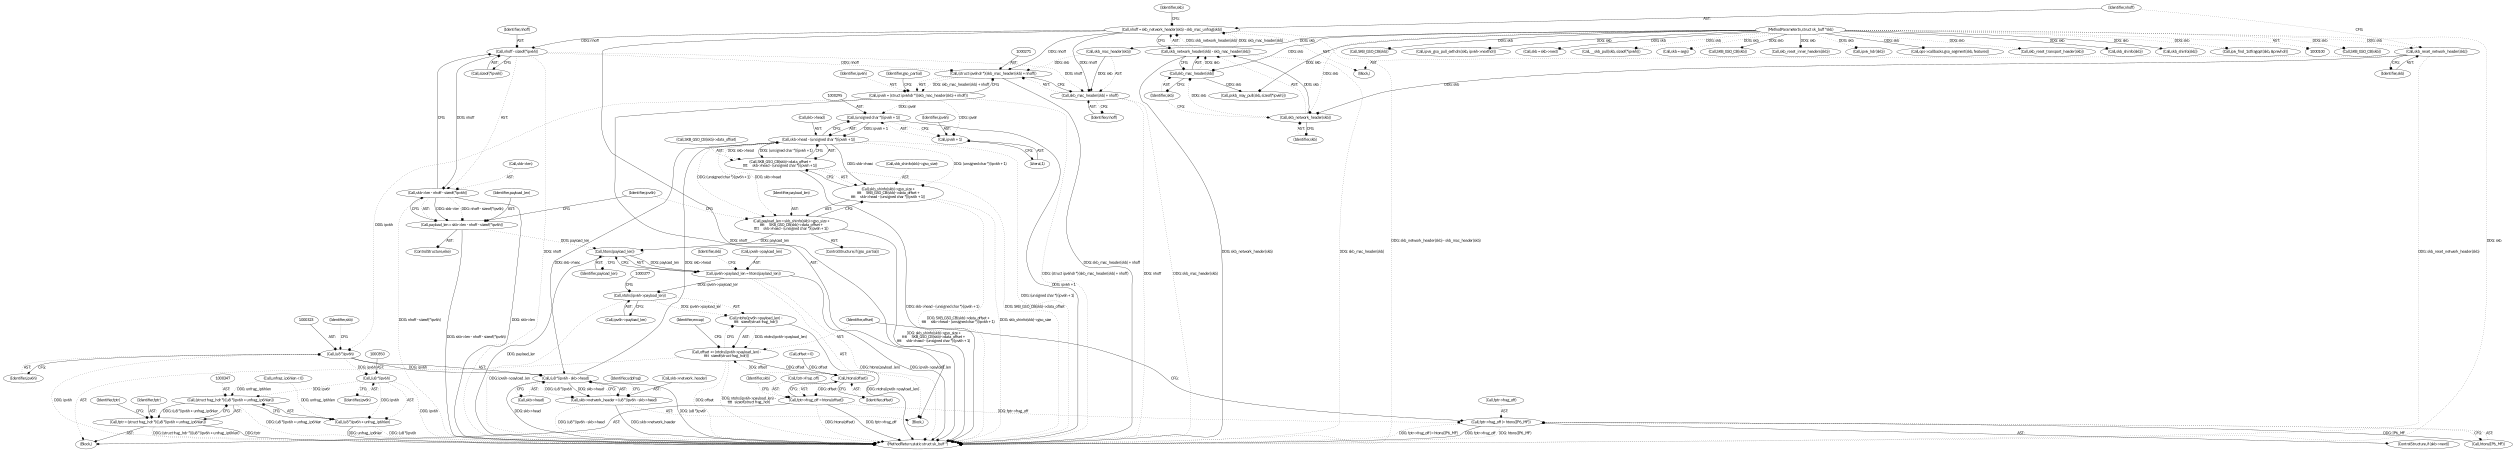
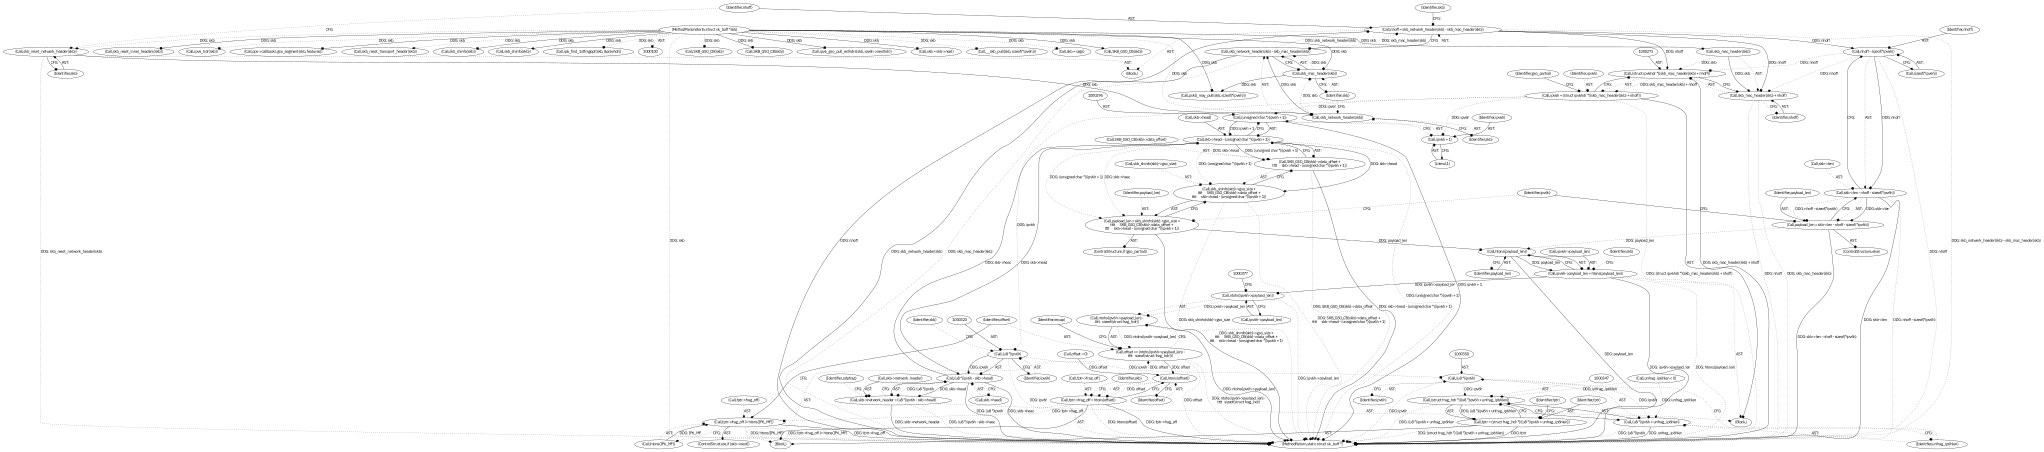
(1172, 30) -> (1433, 30)
none -> (1937, 444)
